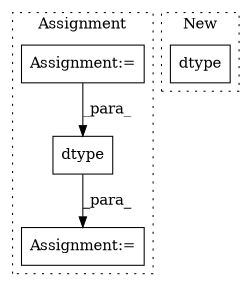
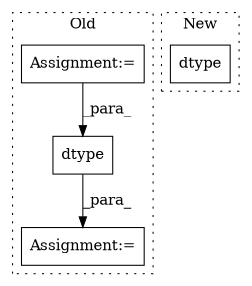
(83, 25) -> (83, 25)
